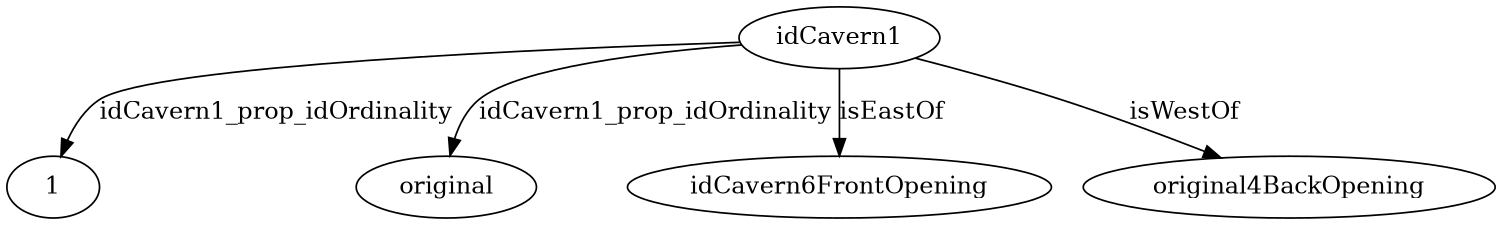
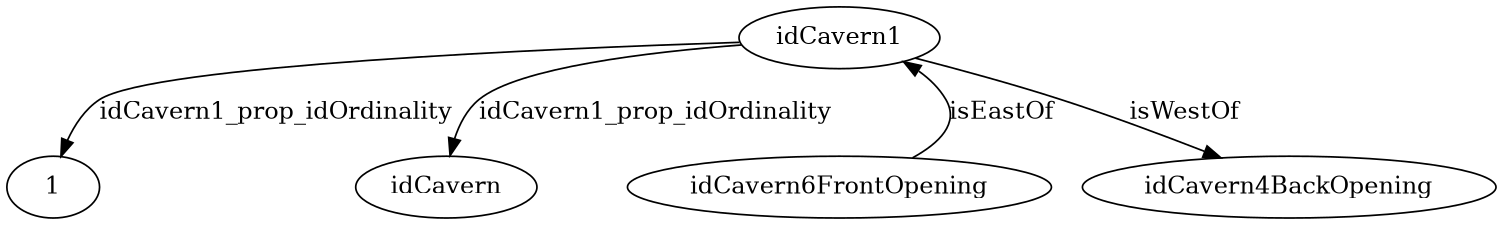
(839, 104) -> (950, 117)
(446, 187) -> (446, 187)
(1289, 187) -> (1289, 187)
